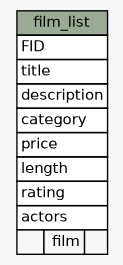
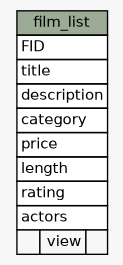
(66, 241) -> (64, 241)
